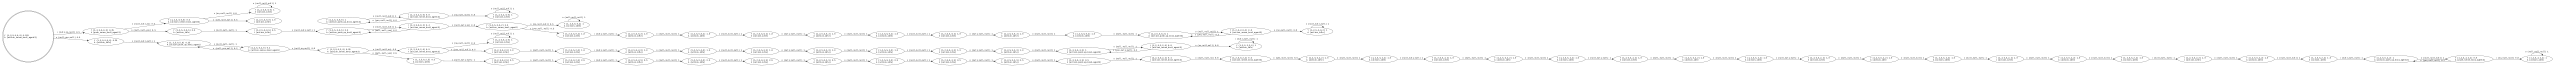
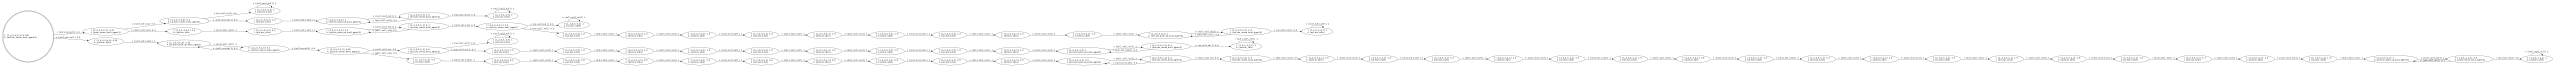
none -> (299, 21)
none -> (1129, 64)
